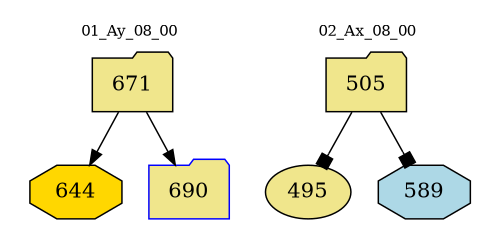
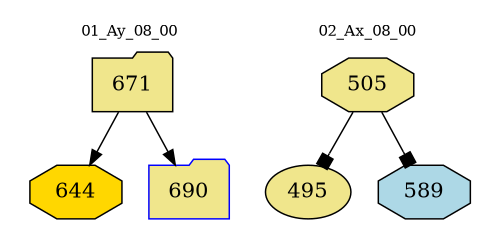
(366, 85) -> (368, 85)
